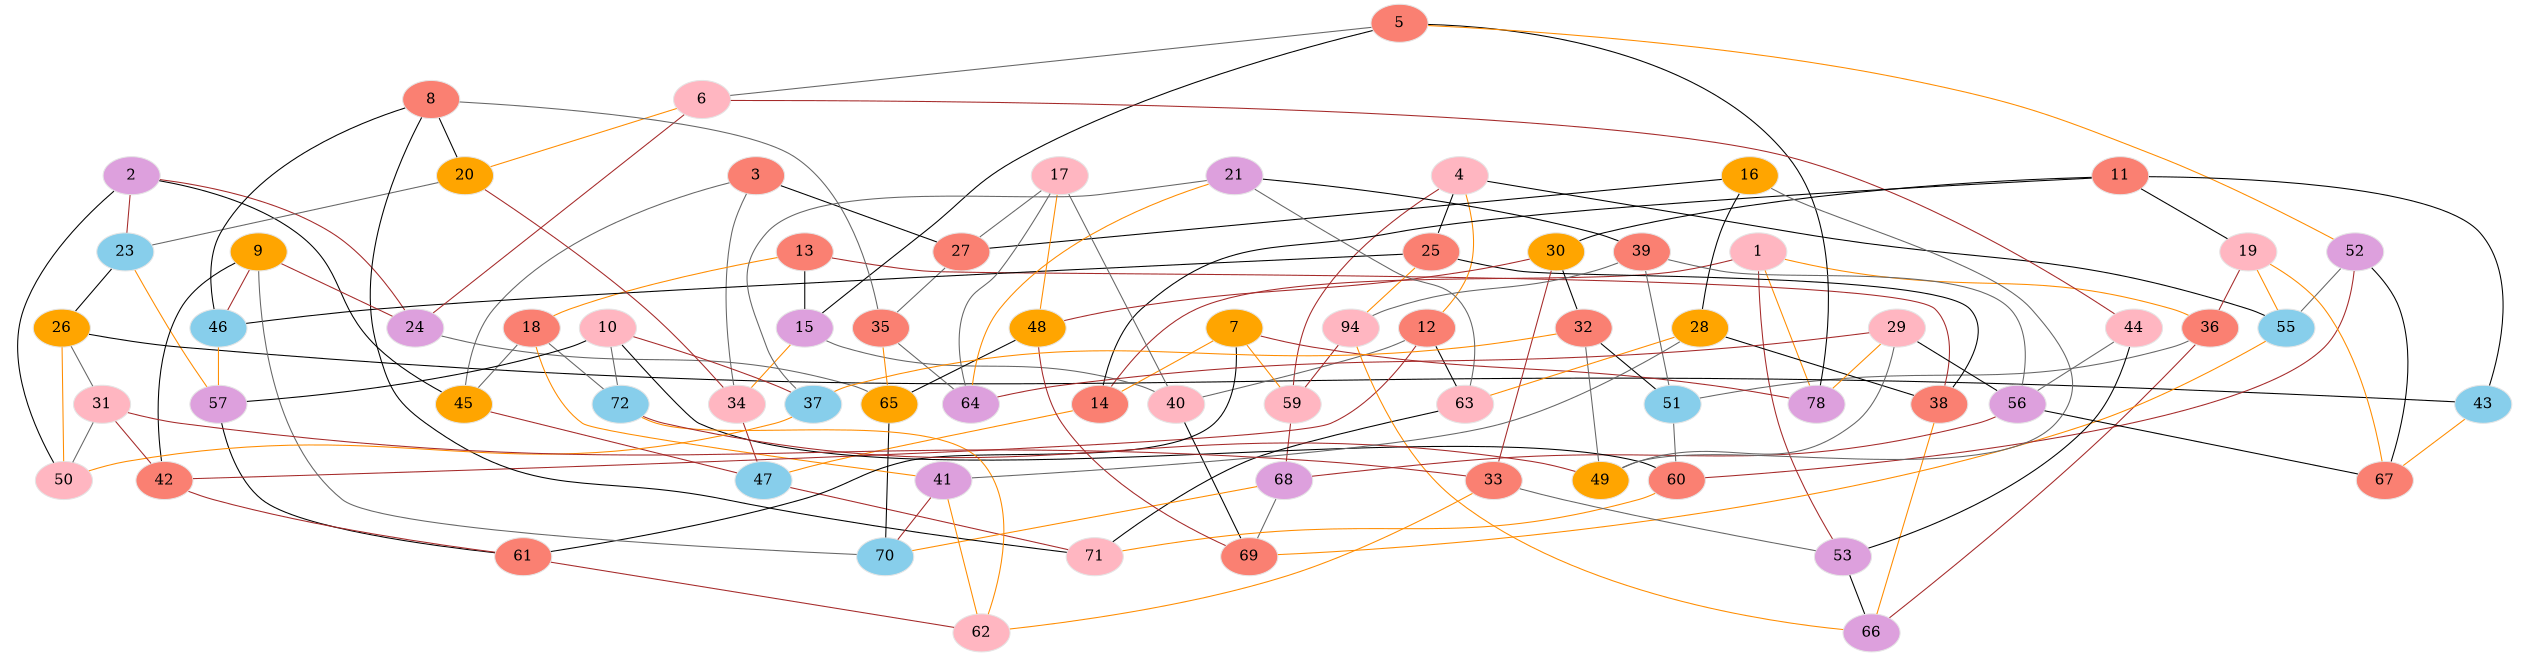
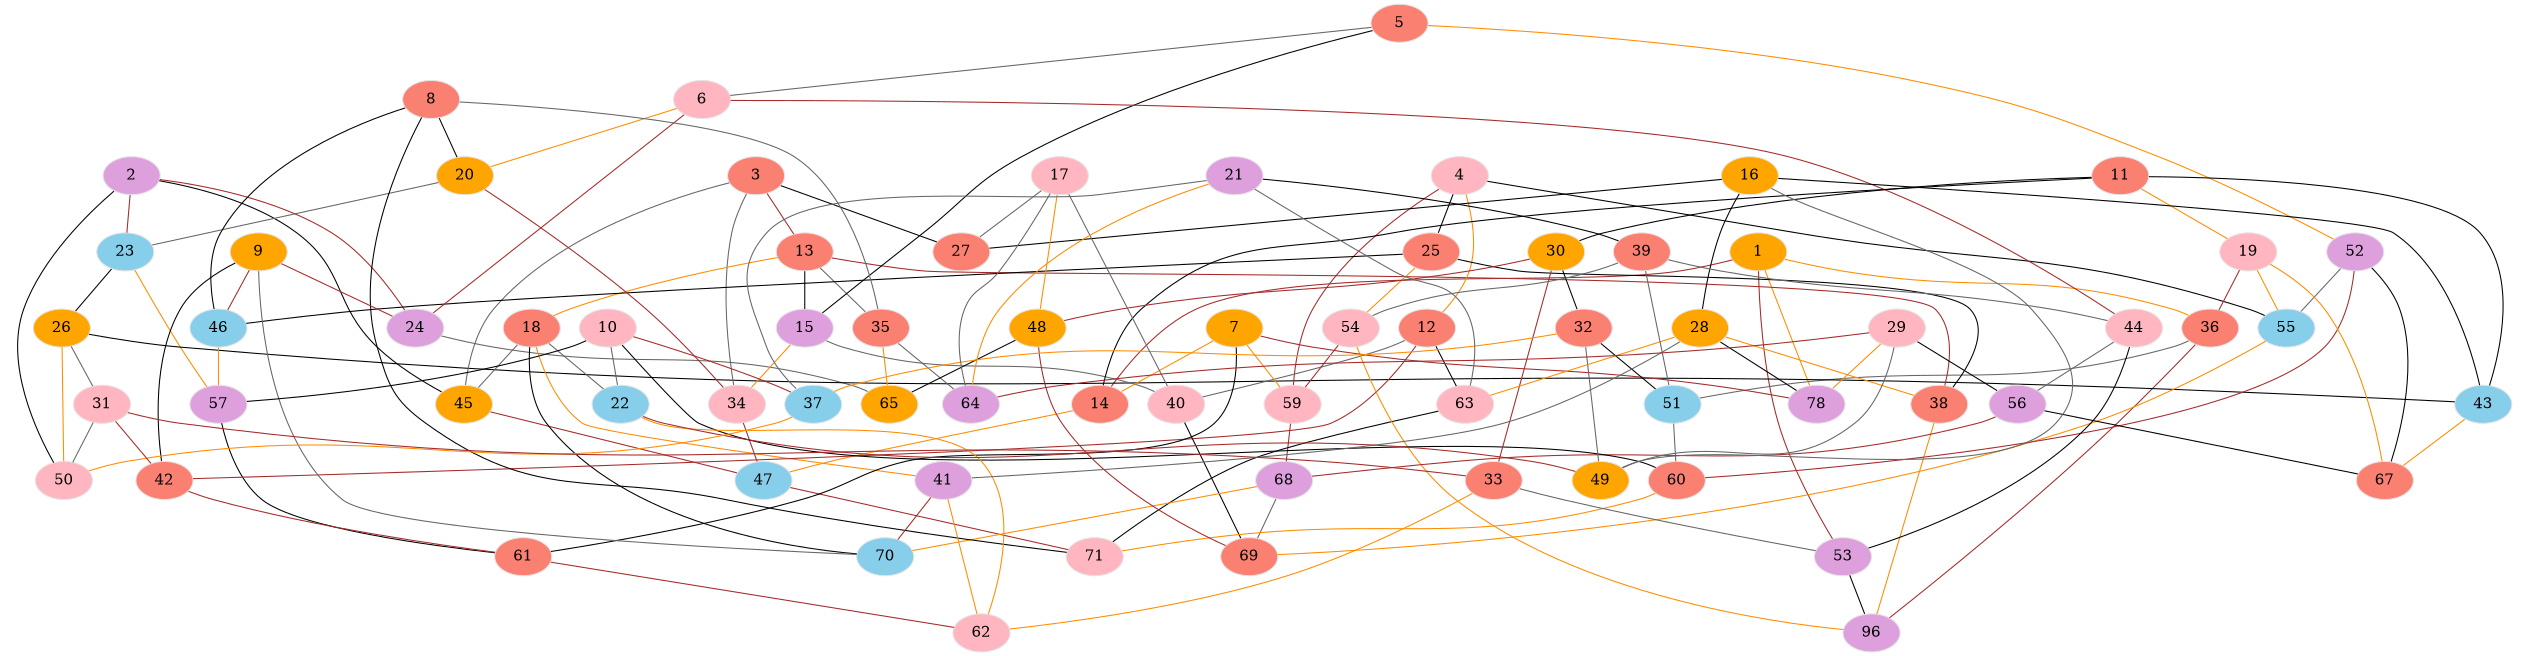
(1729, 105) -> (1758, 366)
none -> (2156, 205)
none -> (780, 214)
(2184, 214) -> (2184, 214)
(1758, 252) -> (1758, 252)
(1817, 275) -> (1965, 297)
(921, 290) -> (842, 289)
(1351, 328) -> (1351, 328)
(1815, 365) -> (1820, 366)
(621, 404) -> (621, 404)
(887, 480) -> (652, 502)
(1872, 633) -> (1872, 633)
